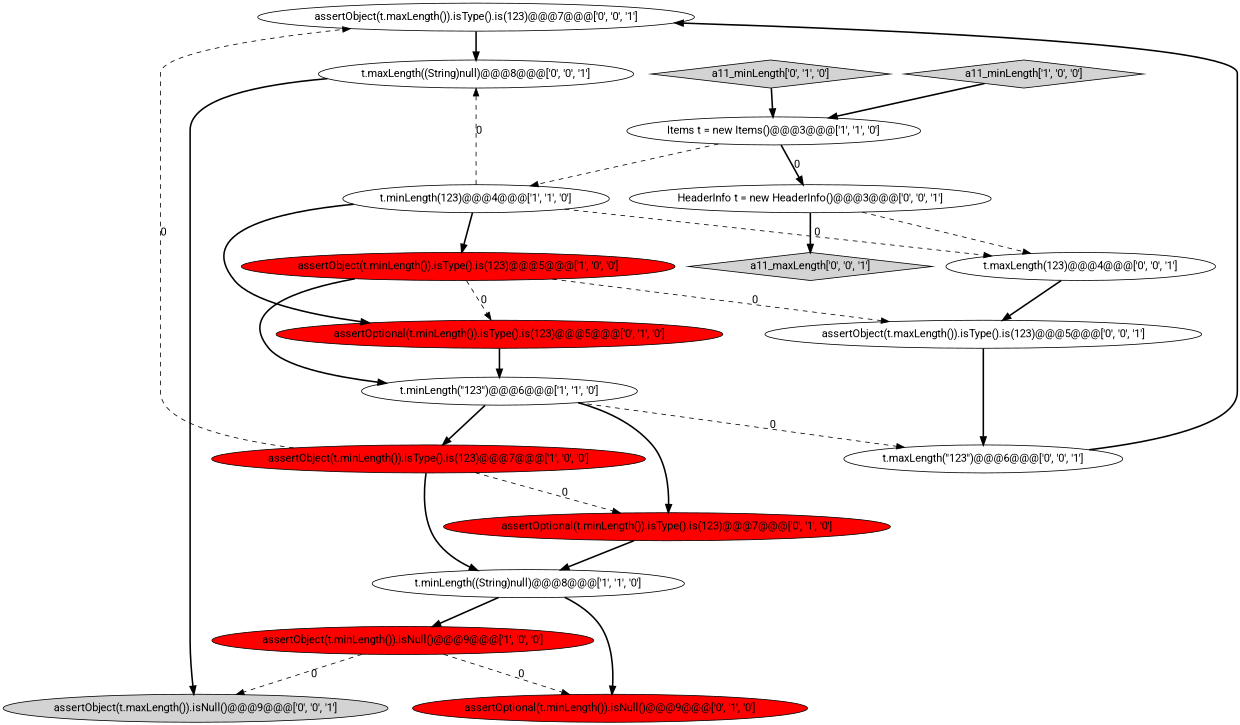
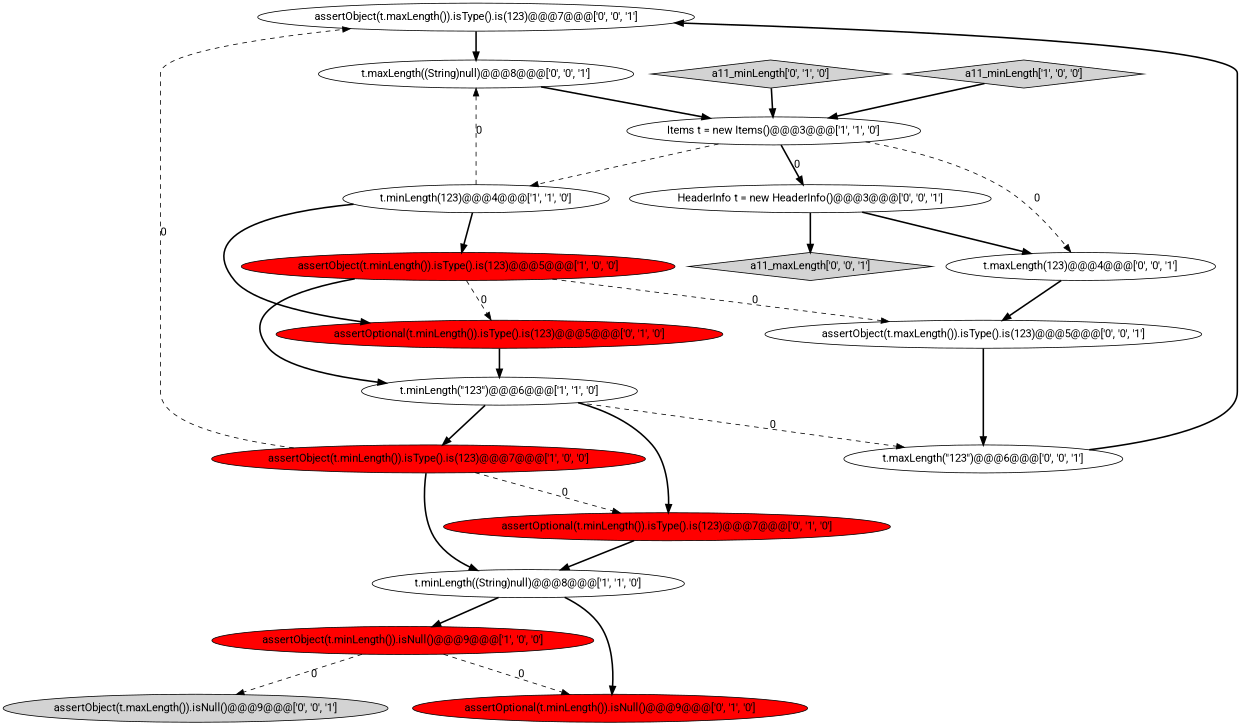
(774, 232) -> (977, 174)
(943, 232) -> (943, 232)
(190, 331) -> (622, 102)
